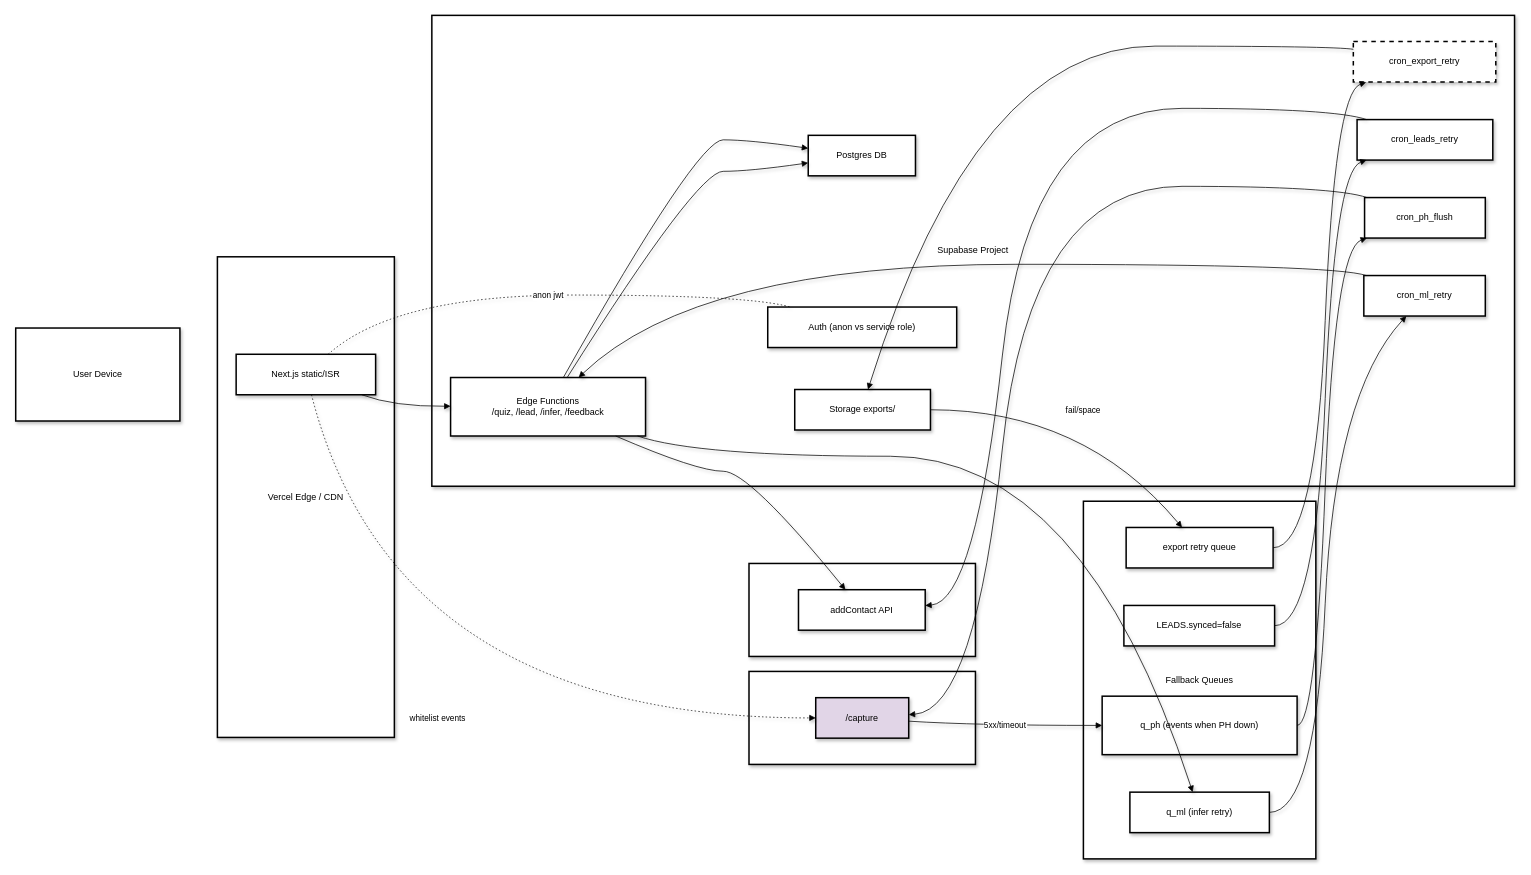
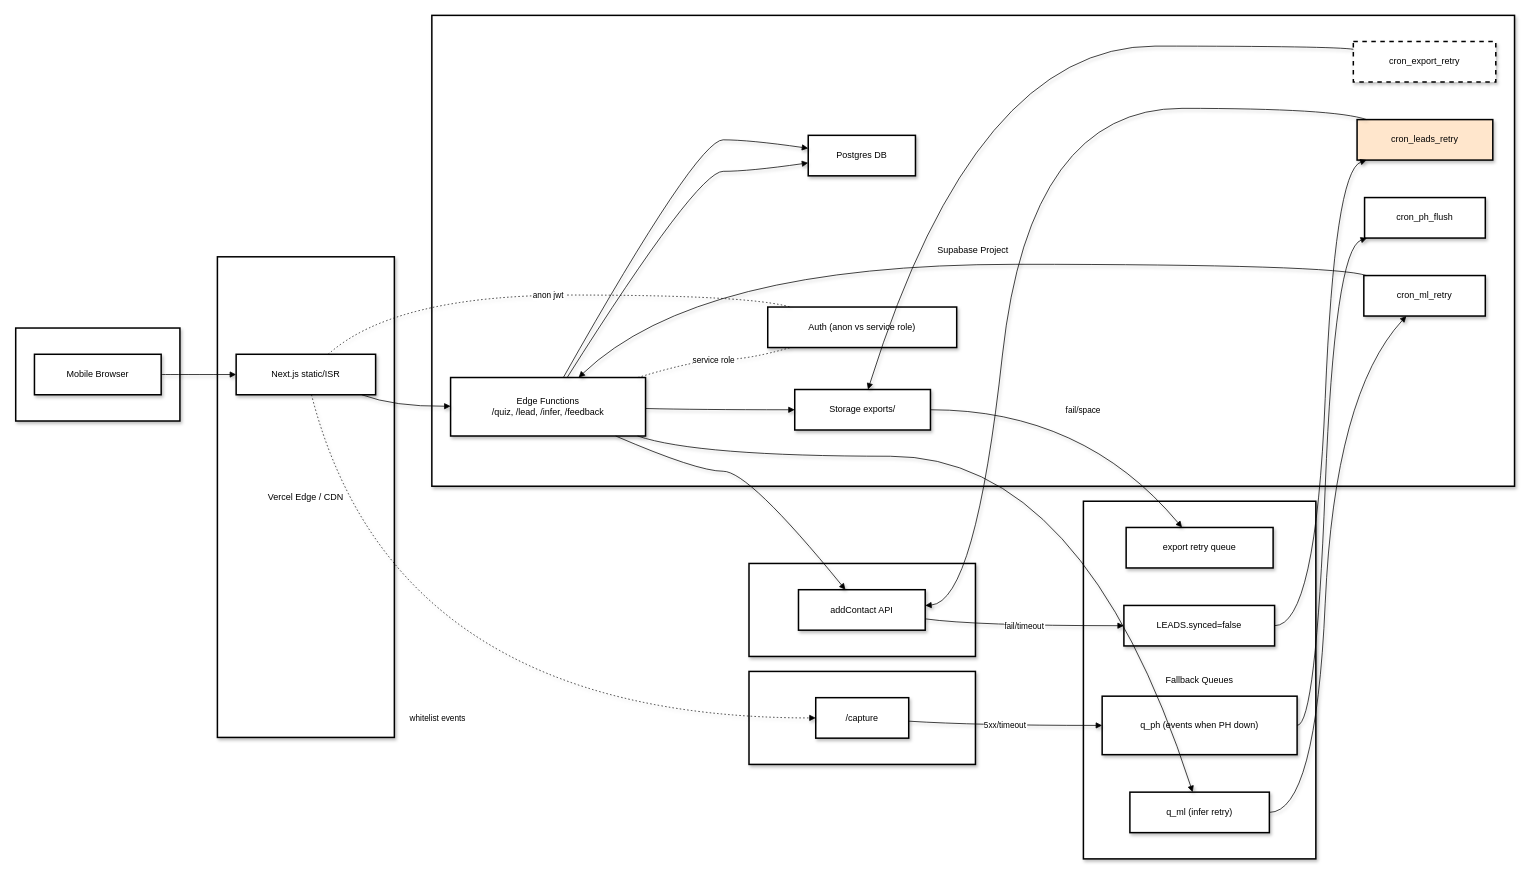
(1425, 140) -> (1425, 140)
(1325, 322) -> none
none -> (720, 360)
none -> (98, 375)
none -> (196, 375)
none -> (734, 410)
(999, 475) -> none
none -> (1022, 625)
(862, 718) -> (862, 718)
